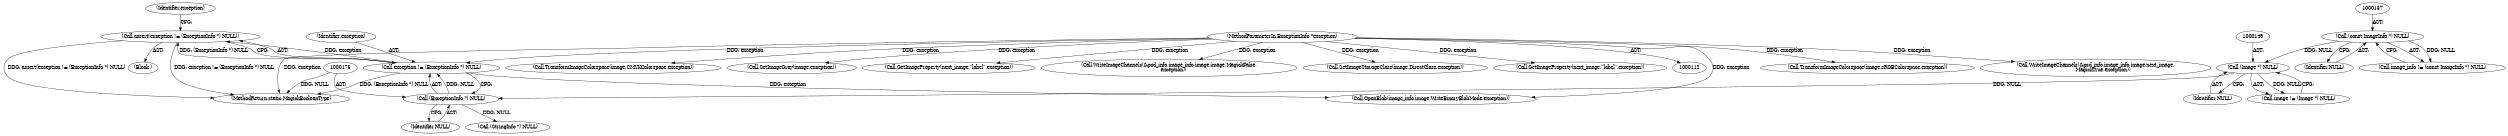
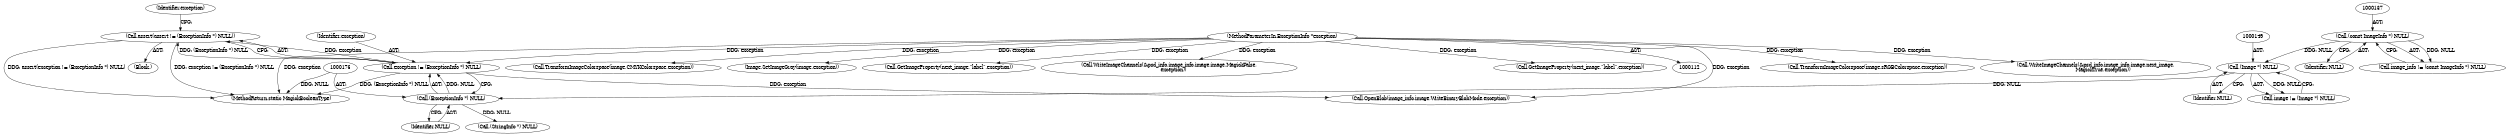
(180, 37) -> (180, 37)
(792, 68) -> (792, 68)
(1395, 68) -> none
